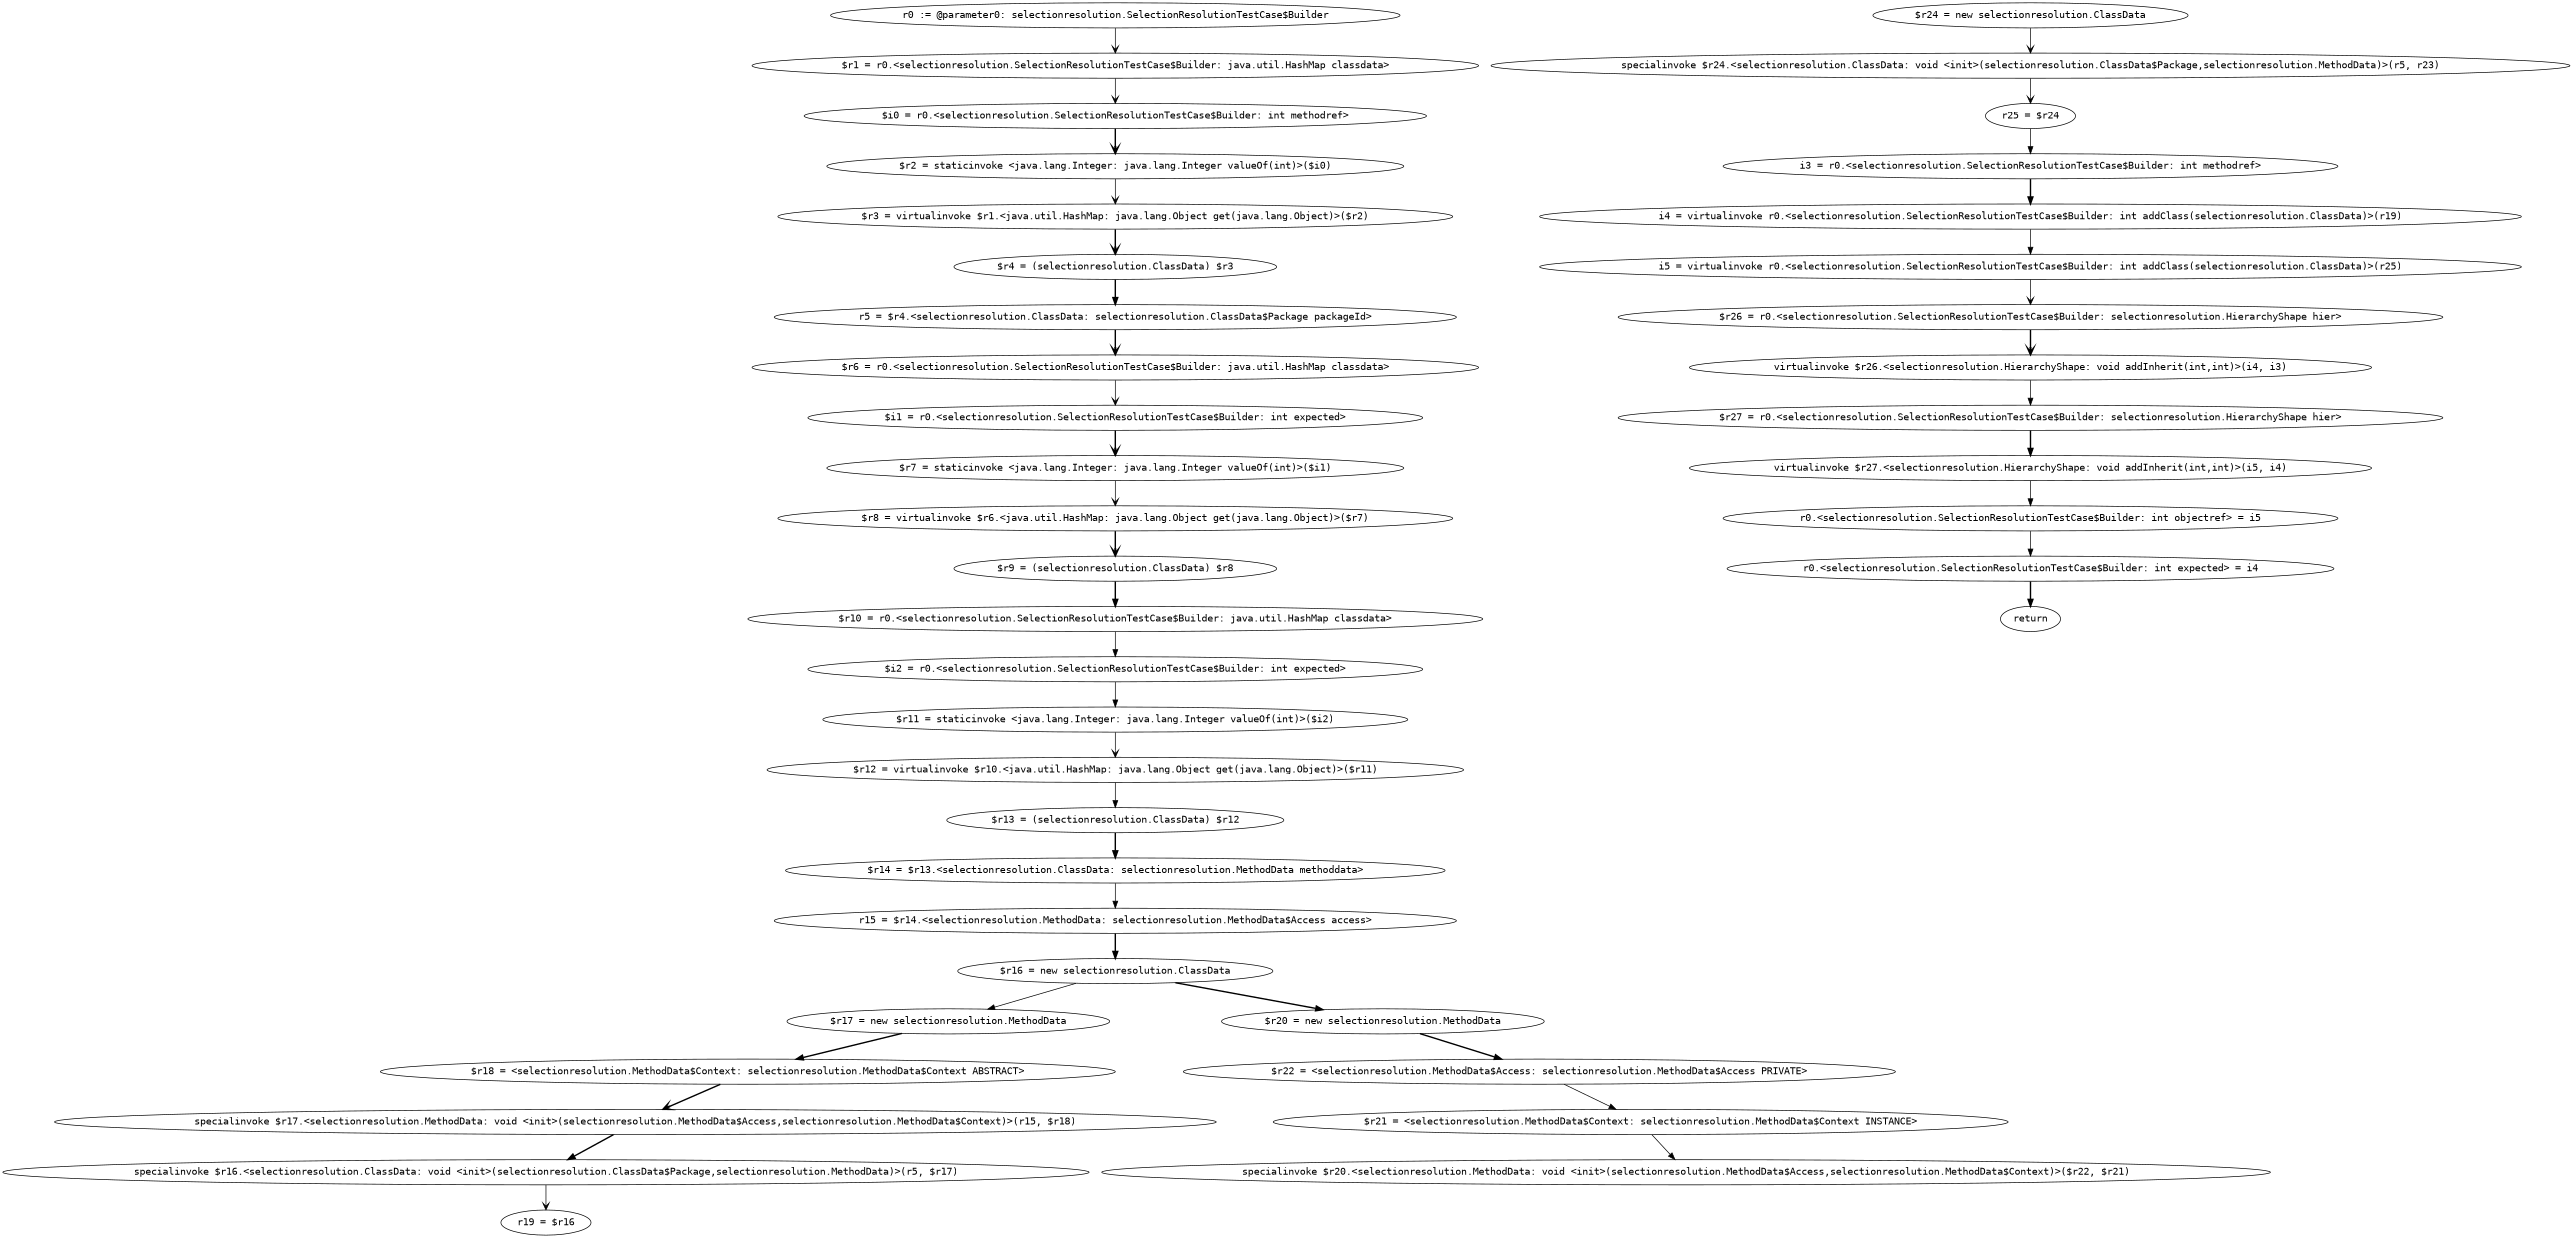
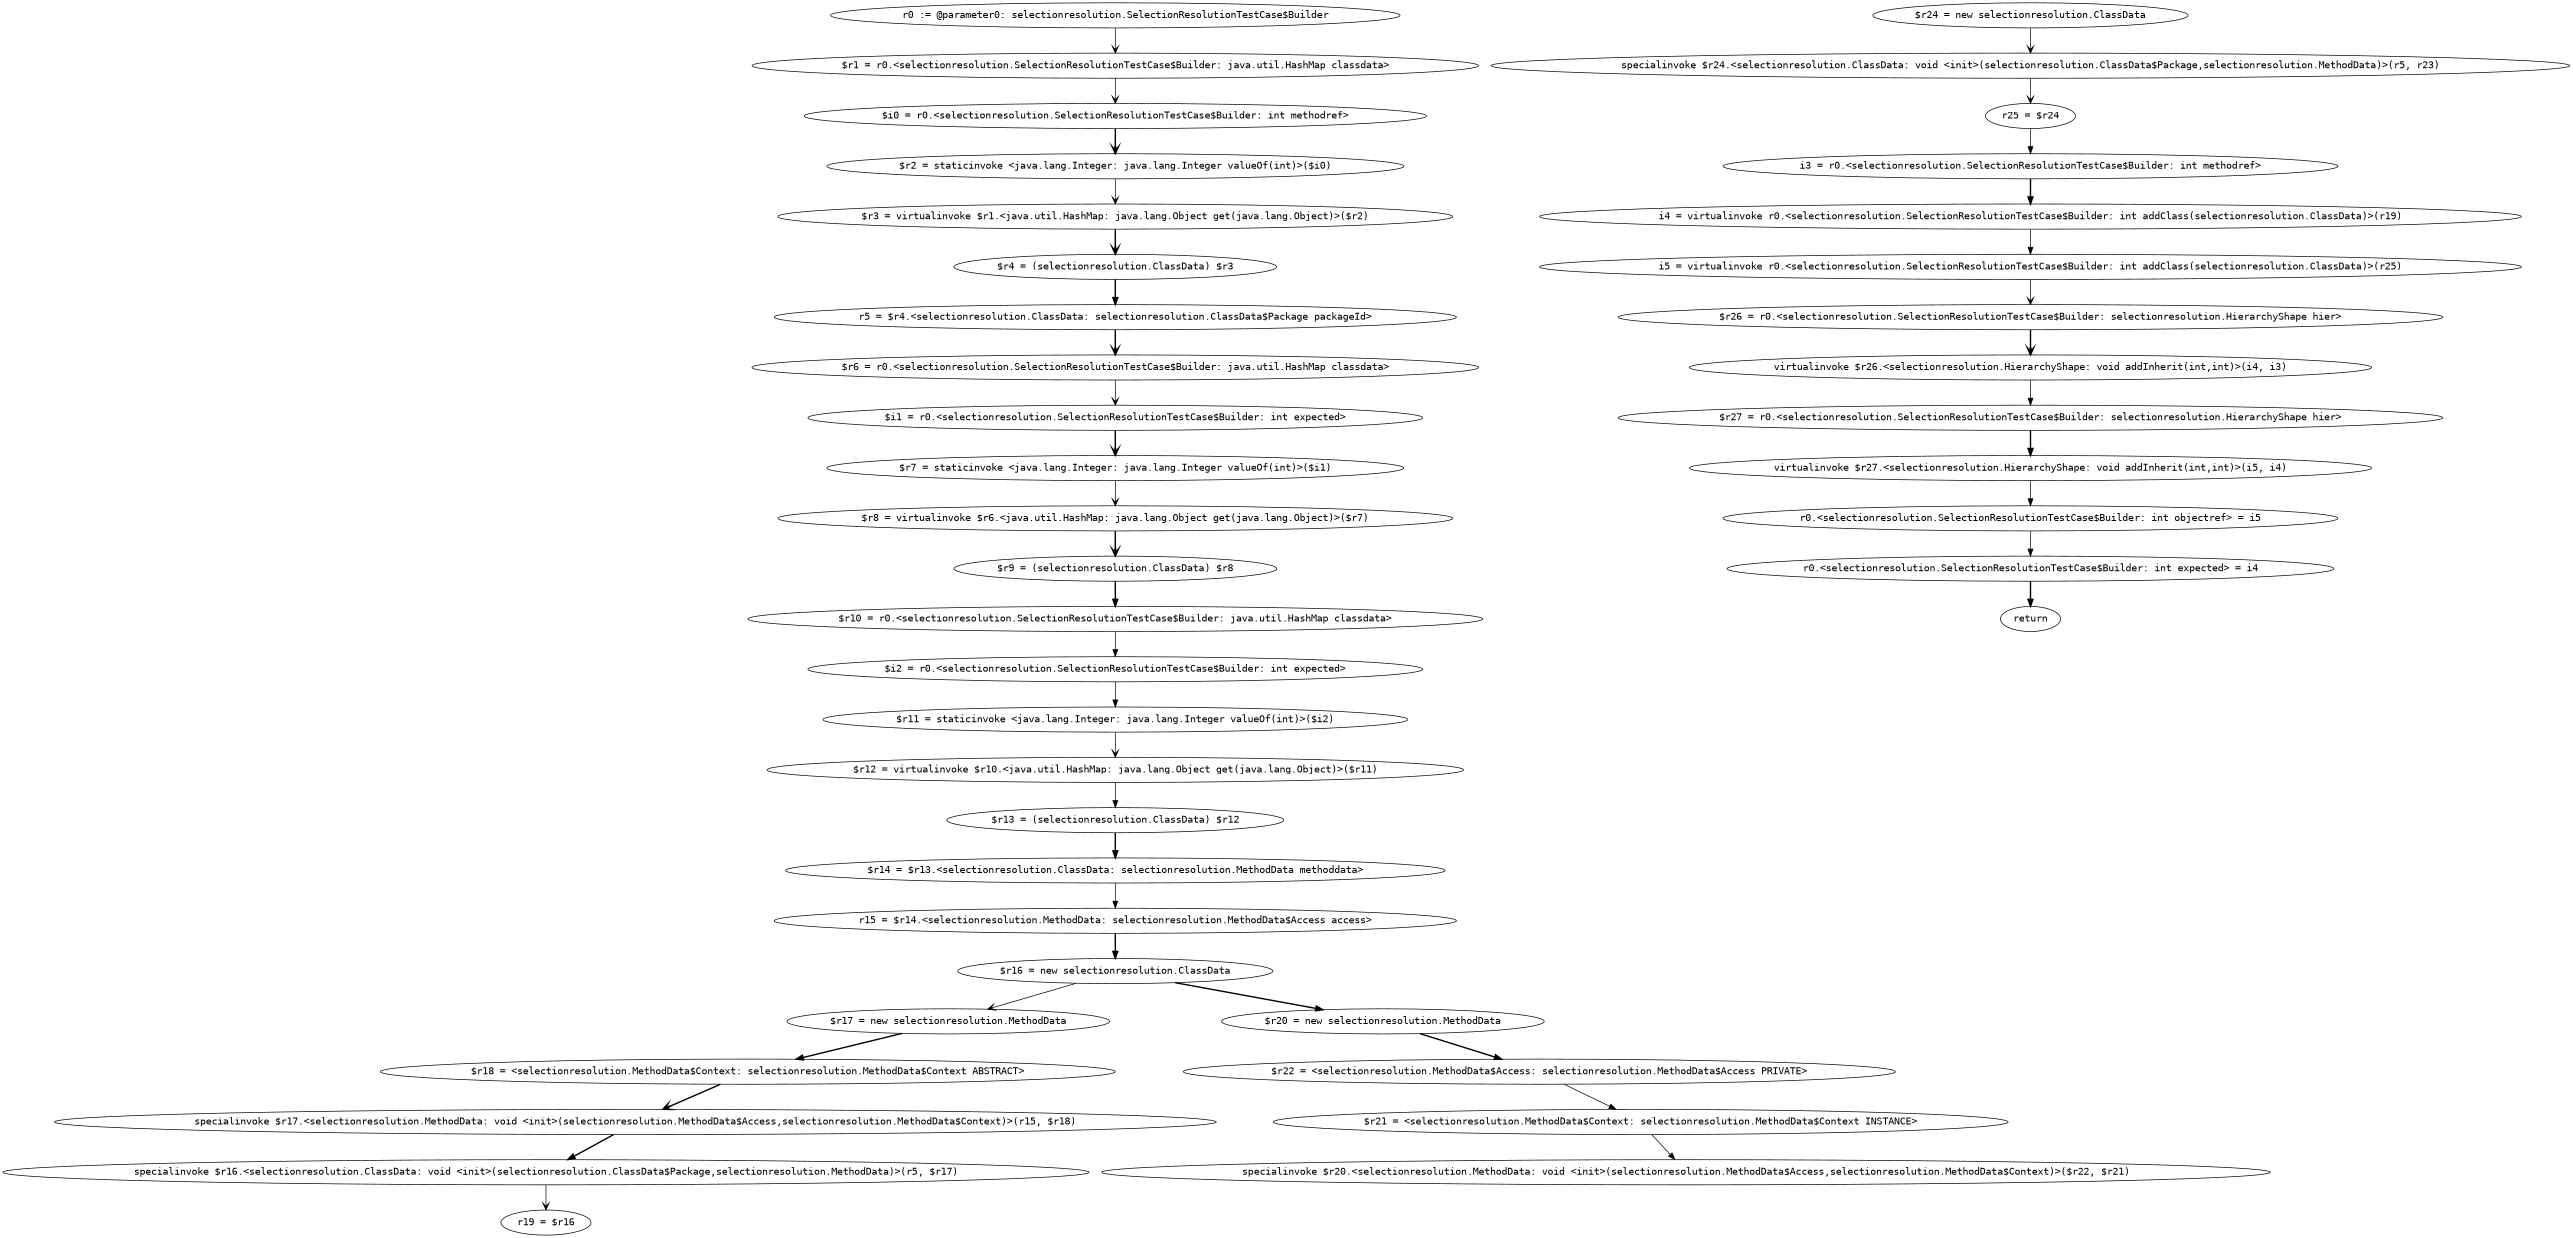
(1035, 995) -> (1035, 995)
